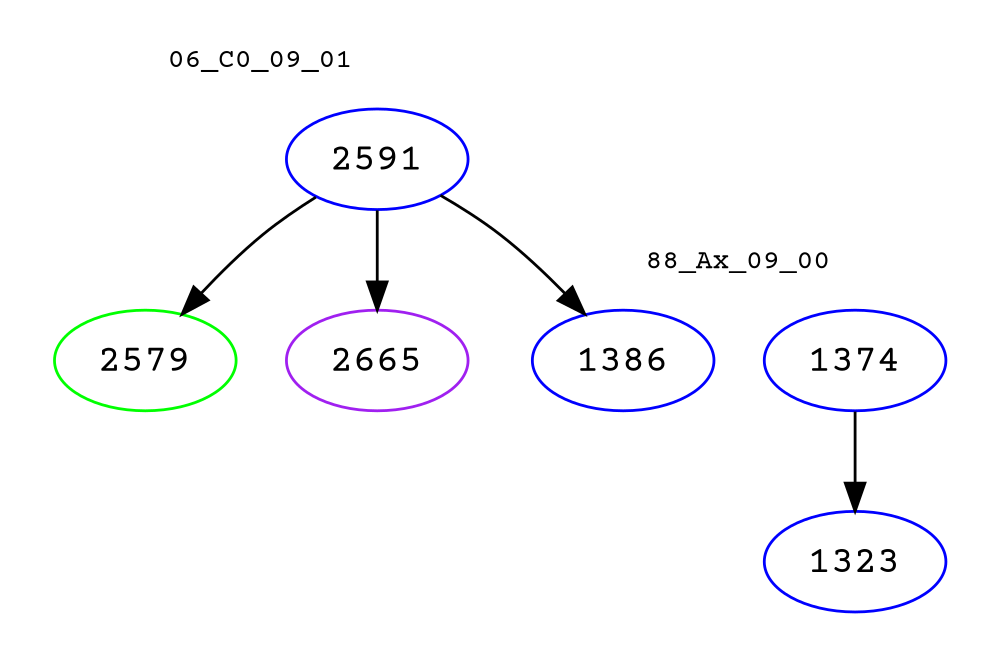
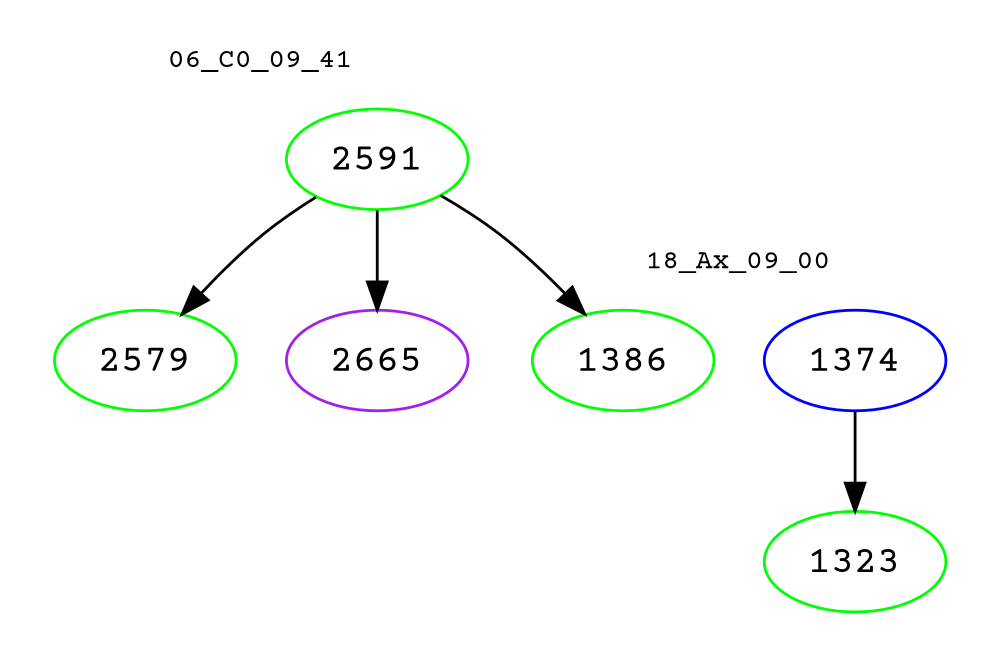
(261, 60) -> (261, 60)
(377, 159) -> (377, 159)
(739, 261) -> (739, 261)
(623, 360) -> (623, 360)
(855, 562) -> (855, 562)
